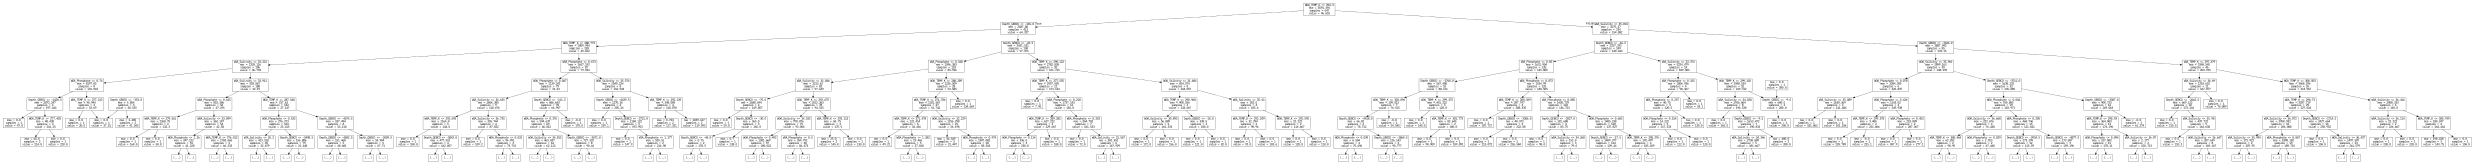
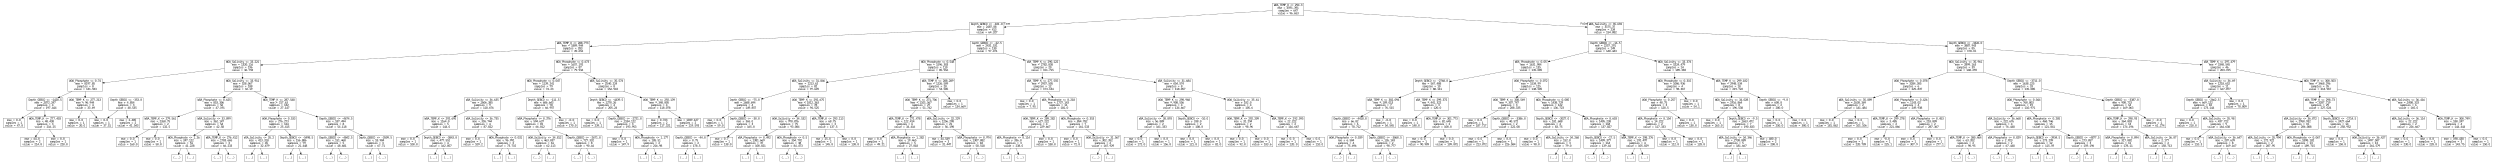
(1777, 93) -> (1787, 114)
